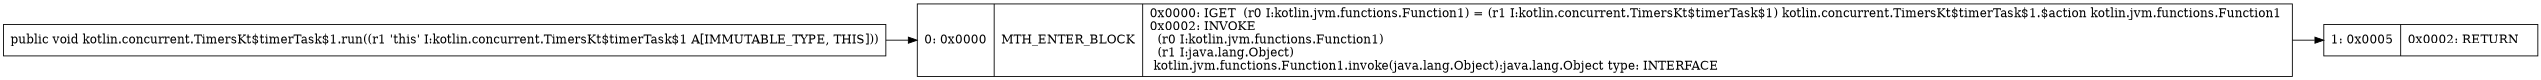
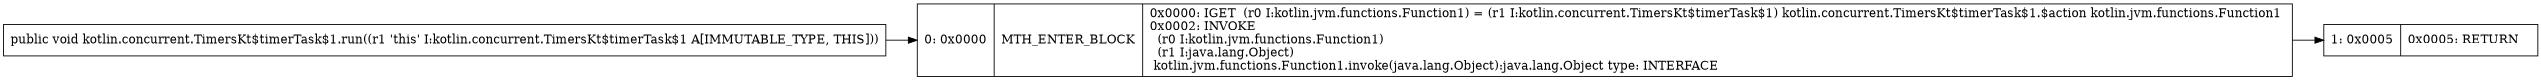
(2469, 40) -> (2469, 40)
